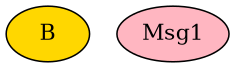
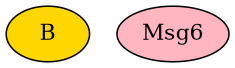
(173, 34) -> (173, 34)
